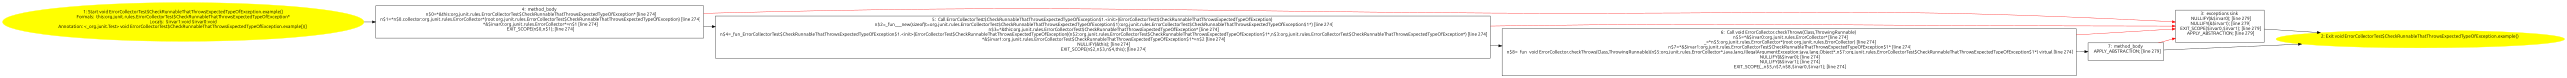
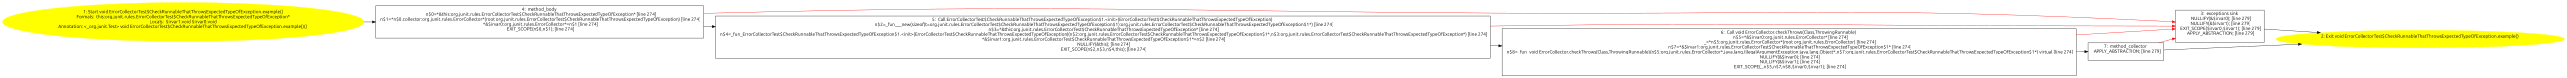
(2126, 52) -> (2126, 52)
